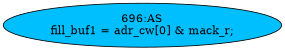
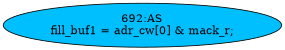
(142, 25) -> (142, 25)
